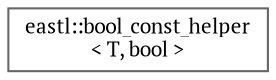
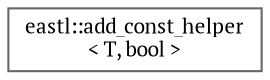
(138, 40) -> (135, 40)
